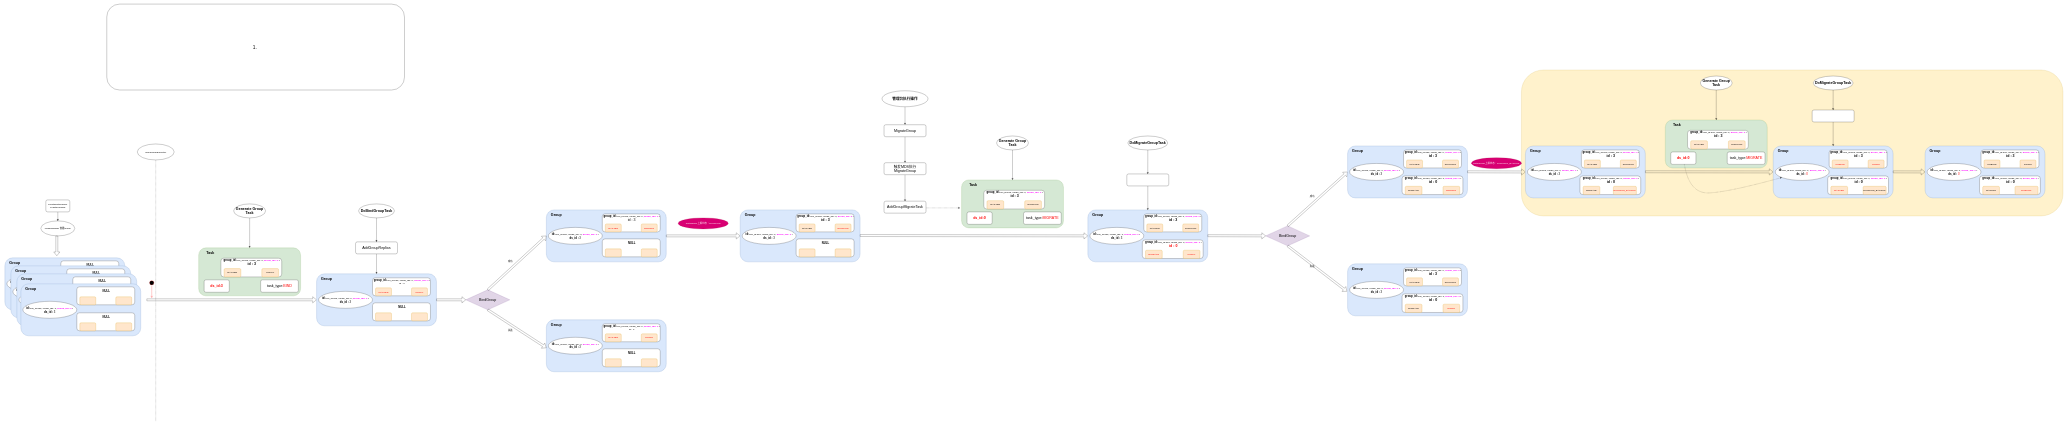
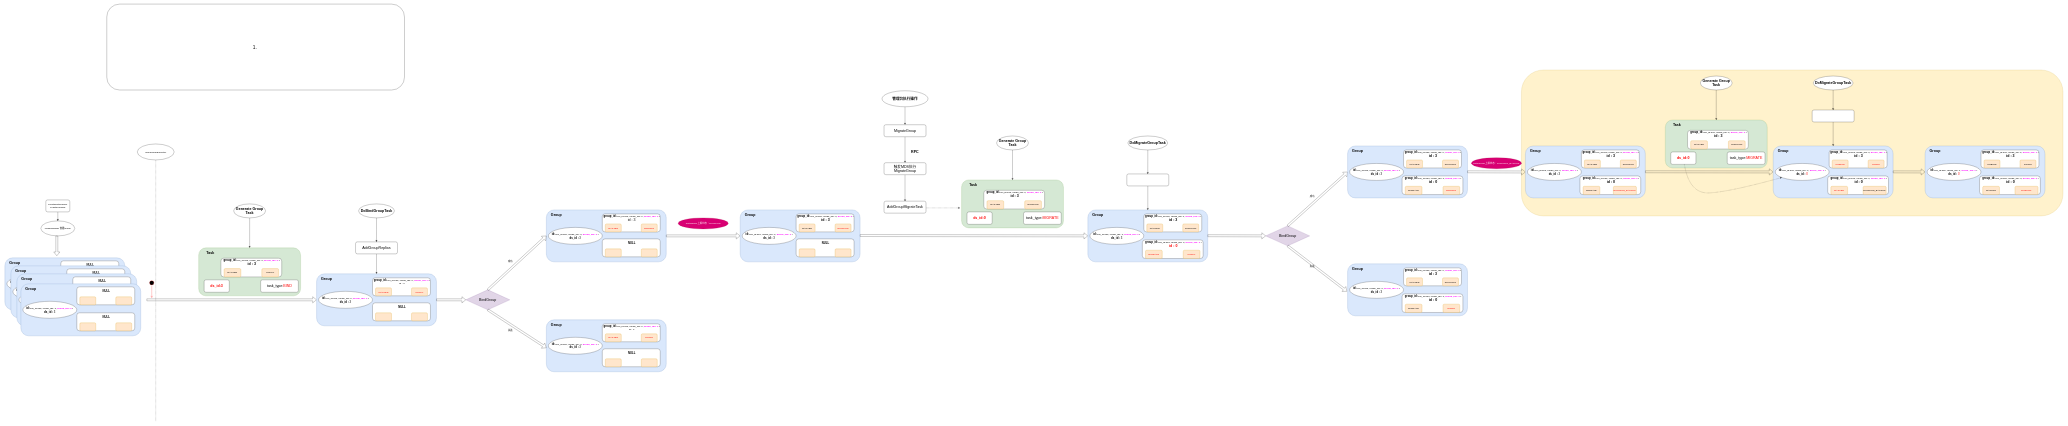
none -> (915, 152)
